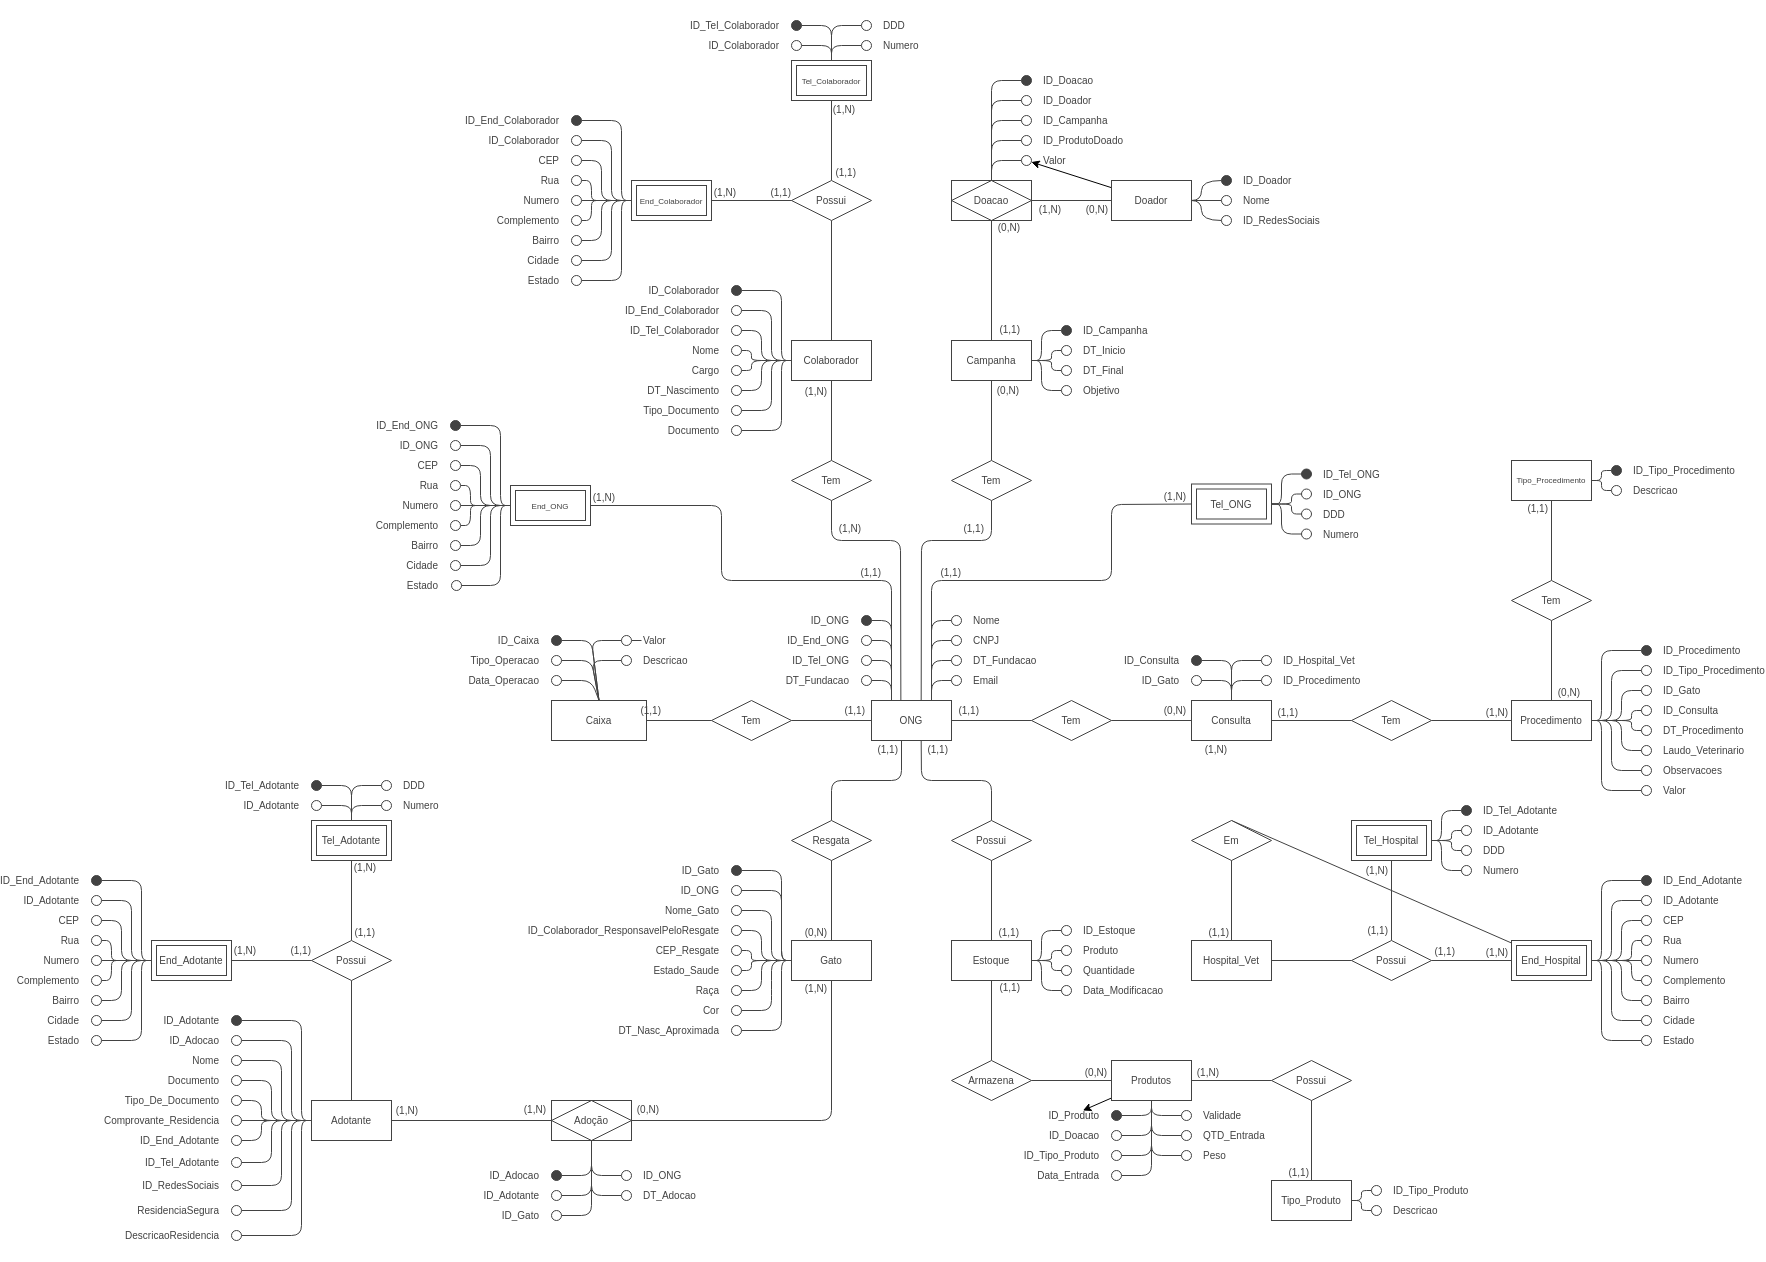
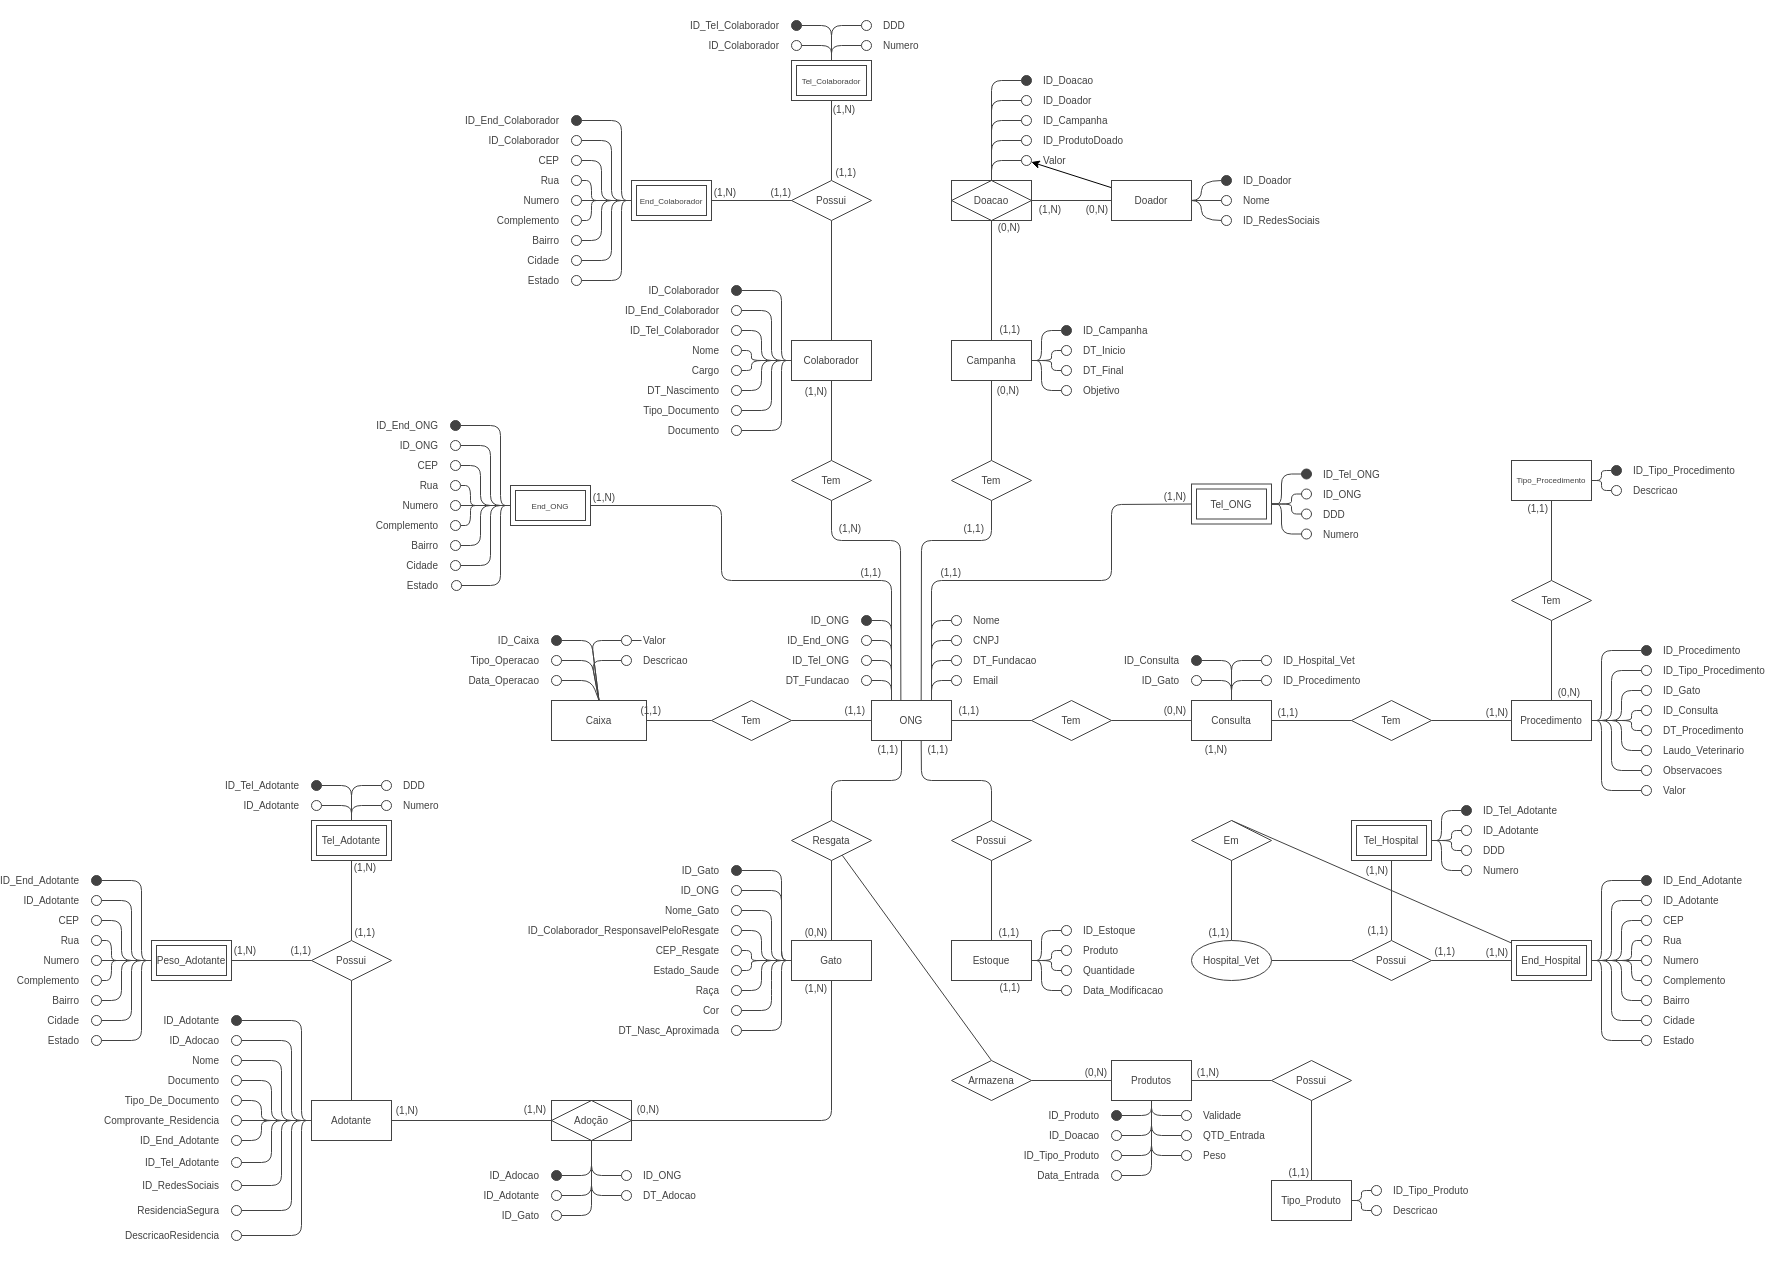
(192, 961) -> (192, 961)
(1232, 961) -> (1232, 961)
(992, 1021) -> (917, 958)
(1100, 1103) -> none
